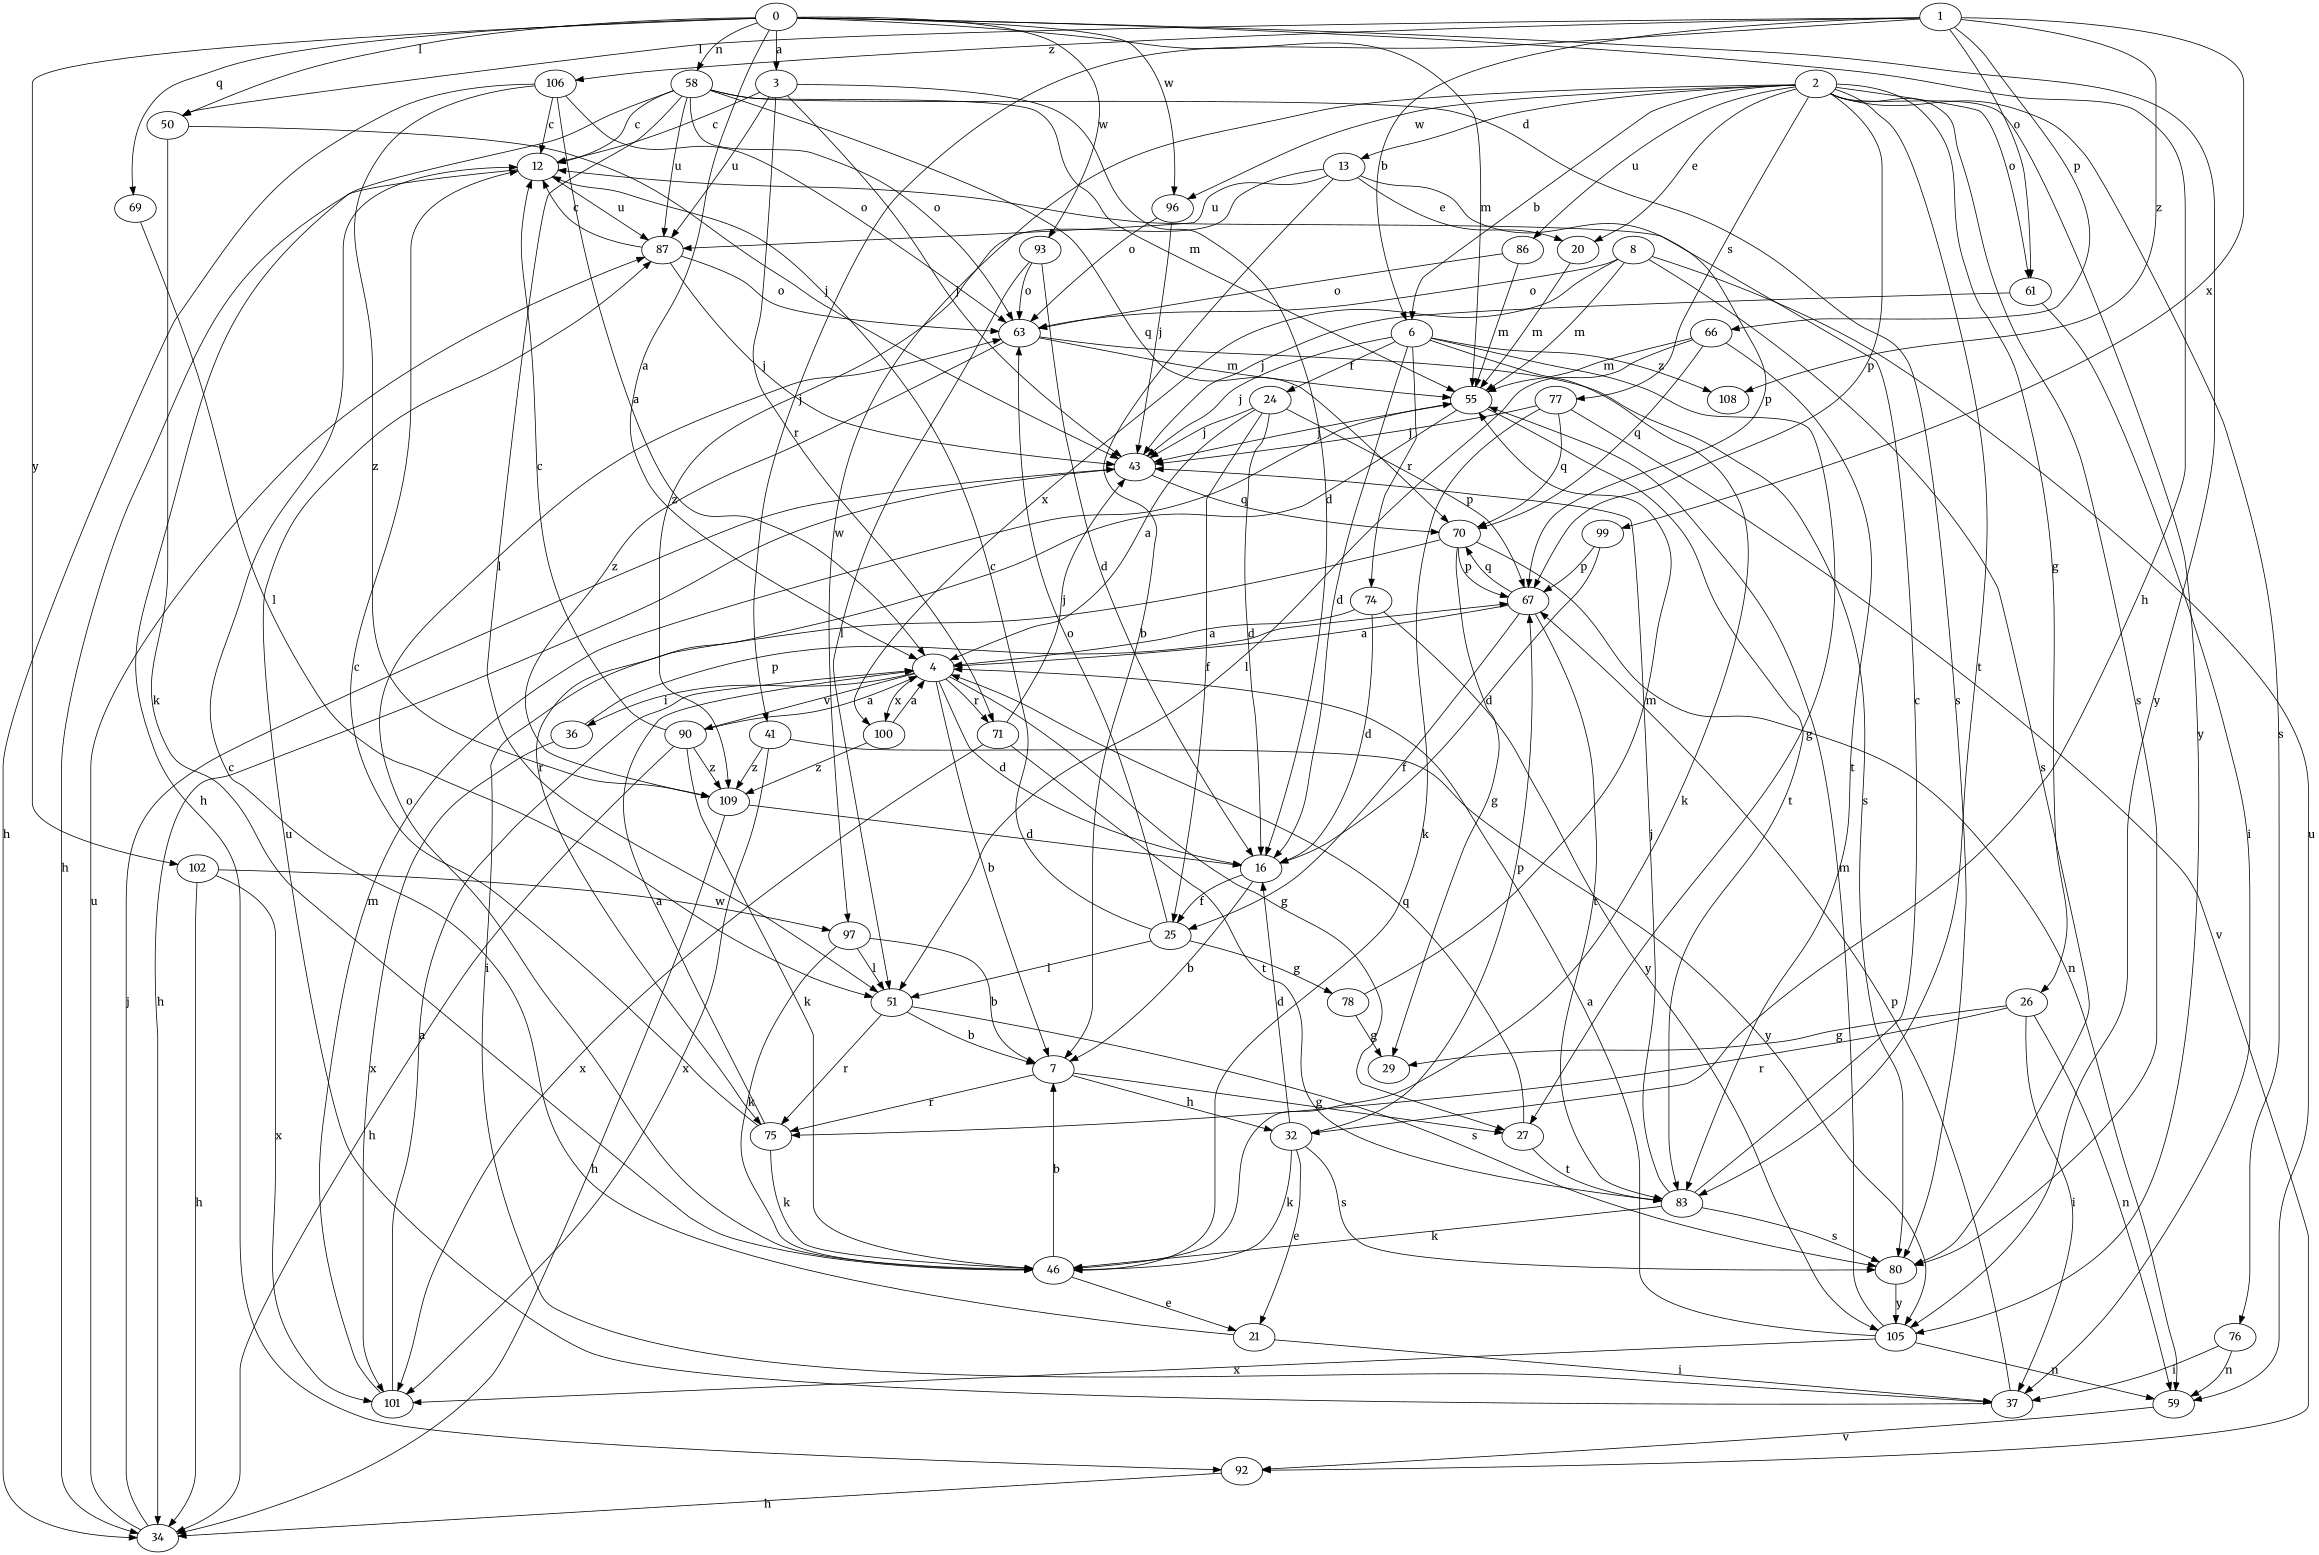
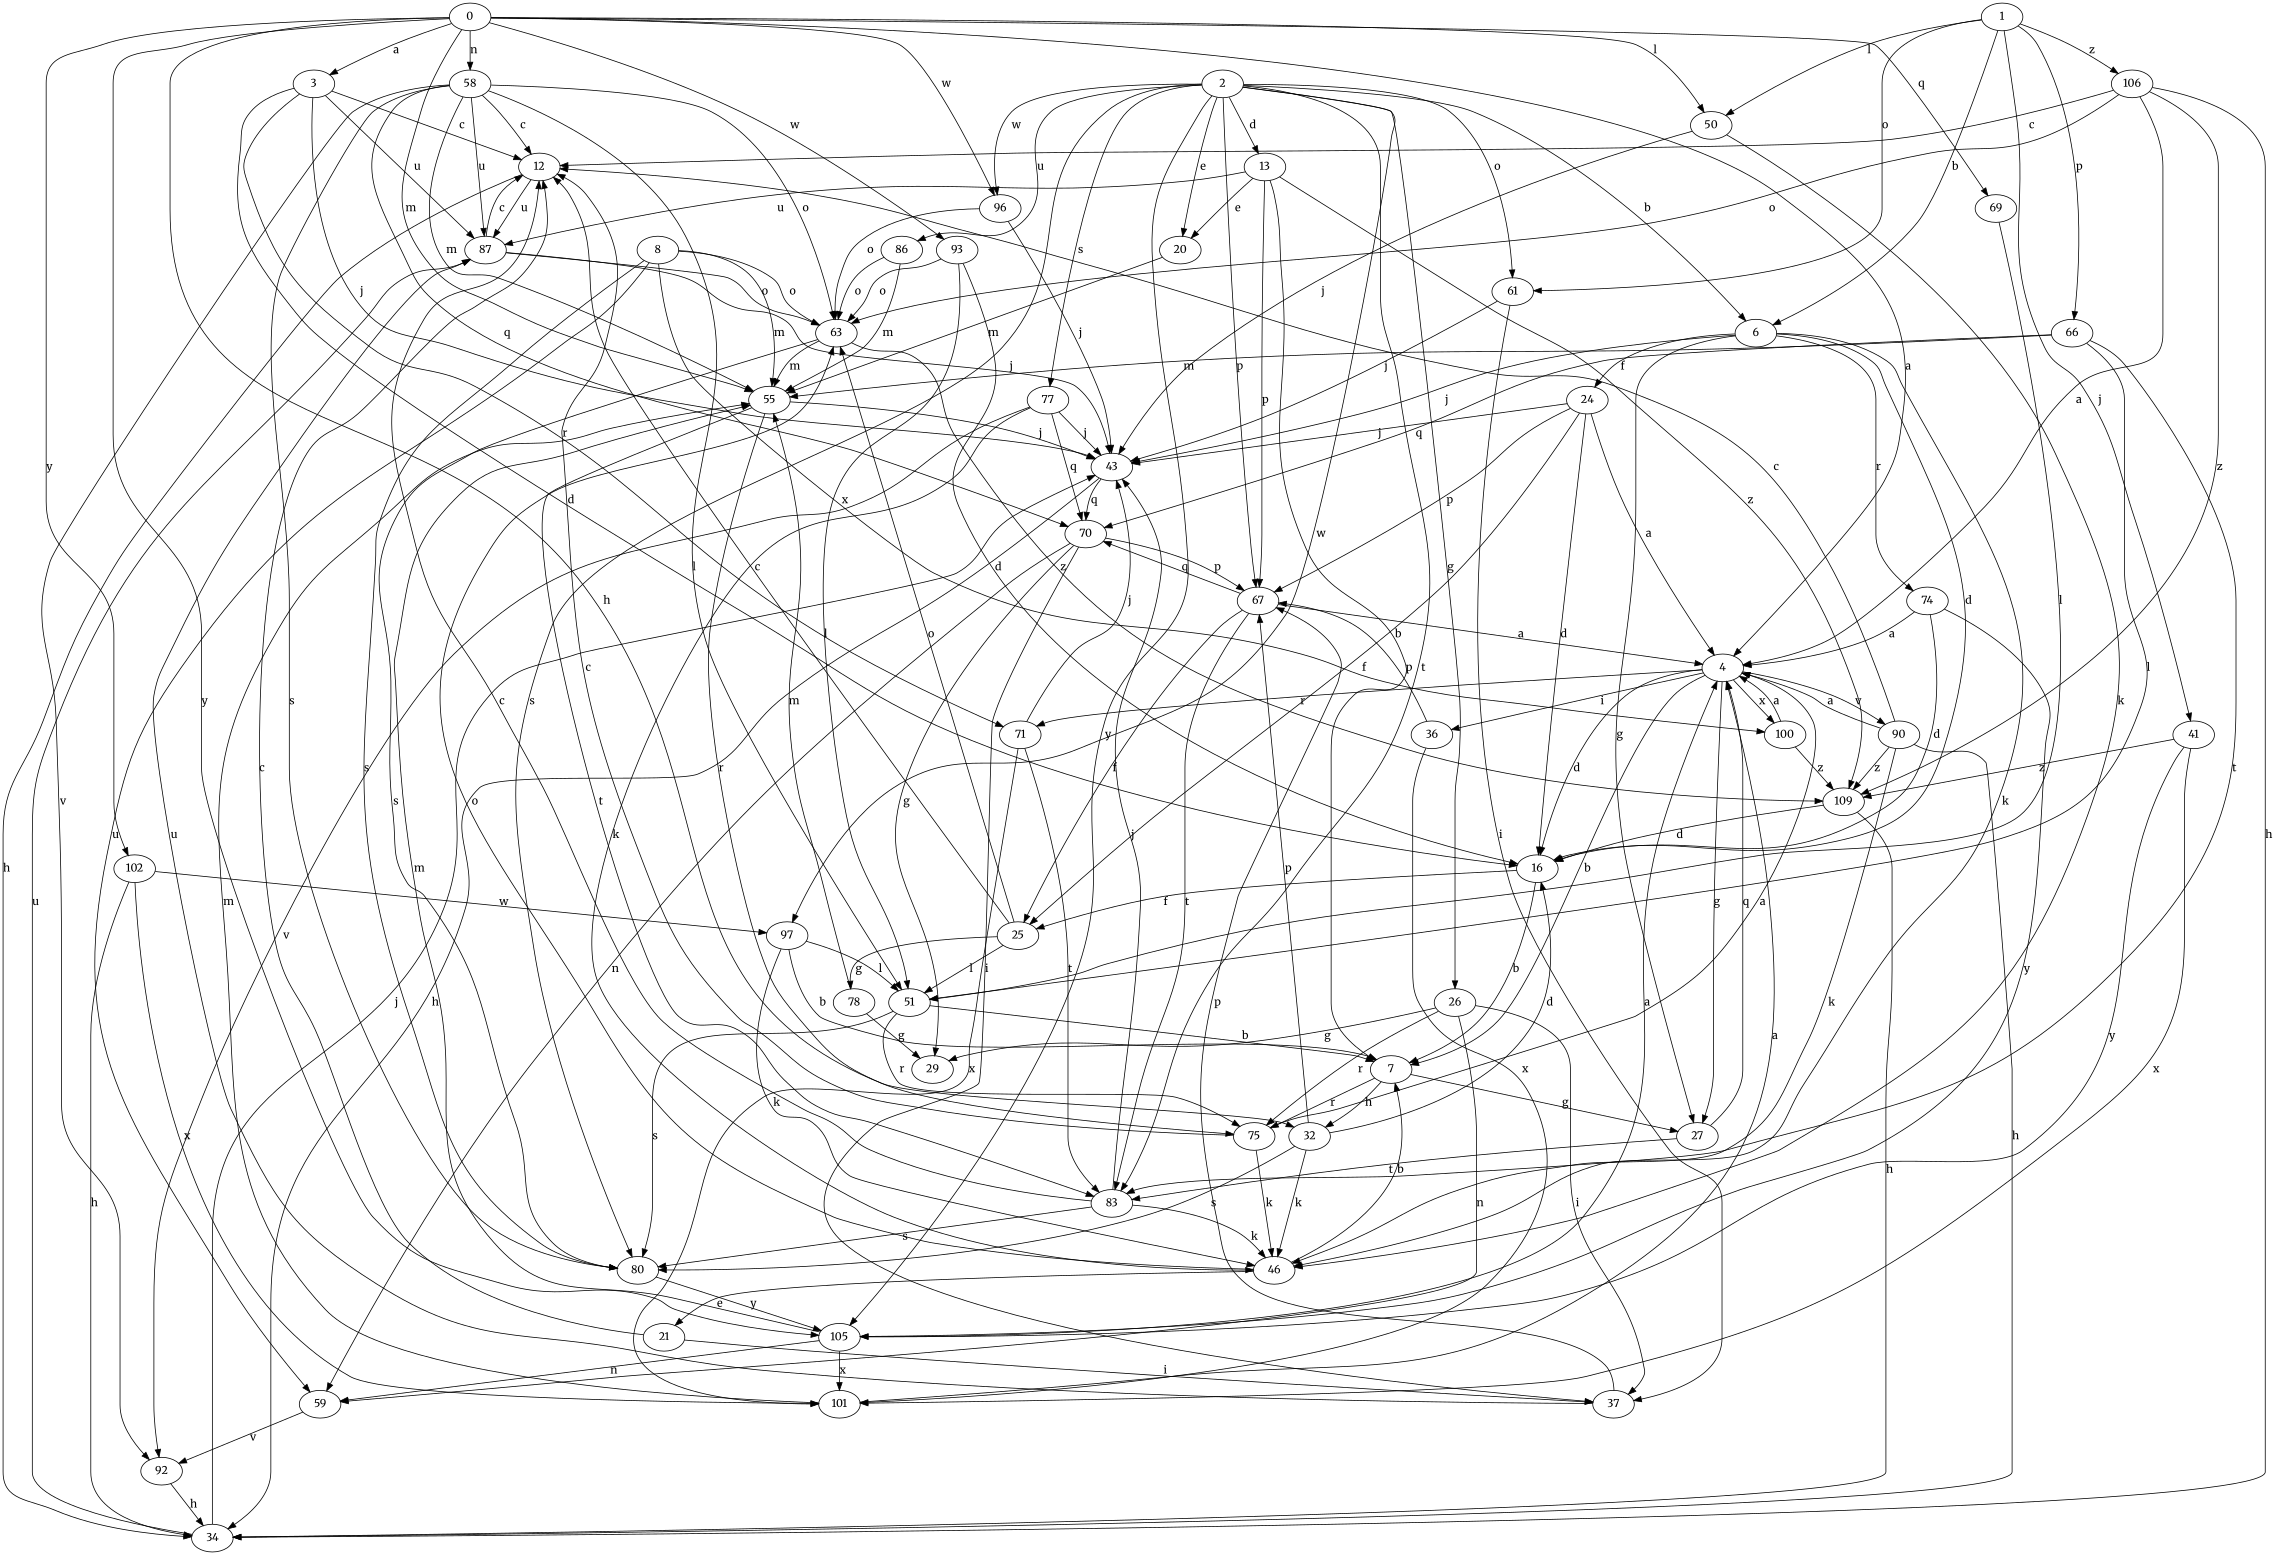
(1728, 400) -> none
(1603, 534) -> none
(204, 802) -> (63, 802)
(1293, 1235) -> none
(2235, 1337) -> none
